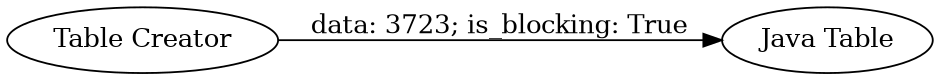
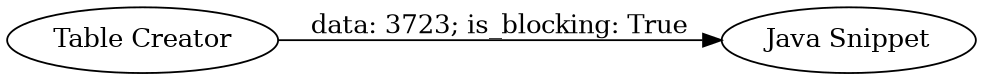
(827, 40) -> (849, 40)
